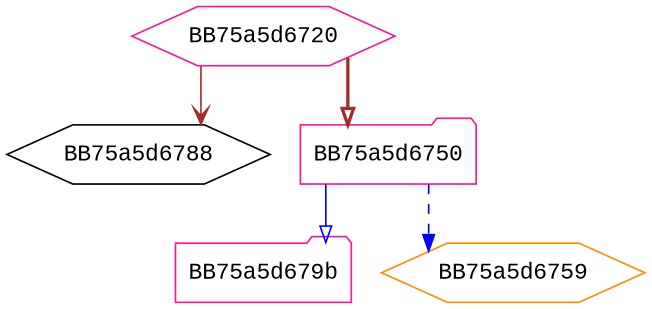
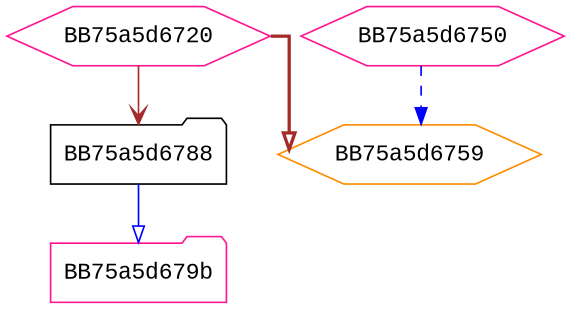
(348, 83) -> (289, 75)
(139, 154) -> (139, 154)
(388, 154) -> (433, 36)
(326, 205) -> (139, 205)
